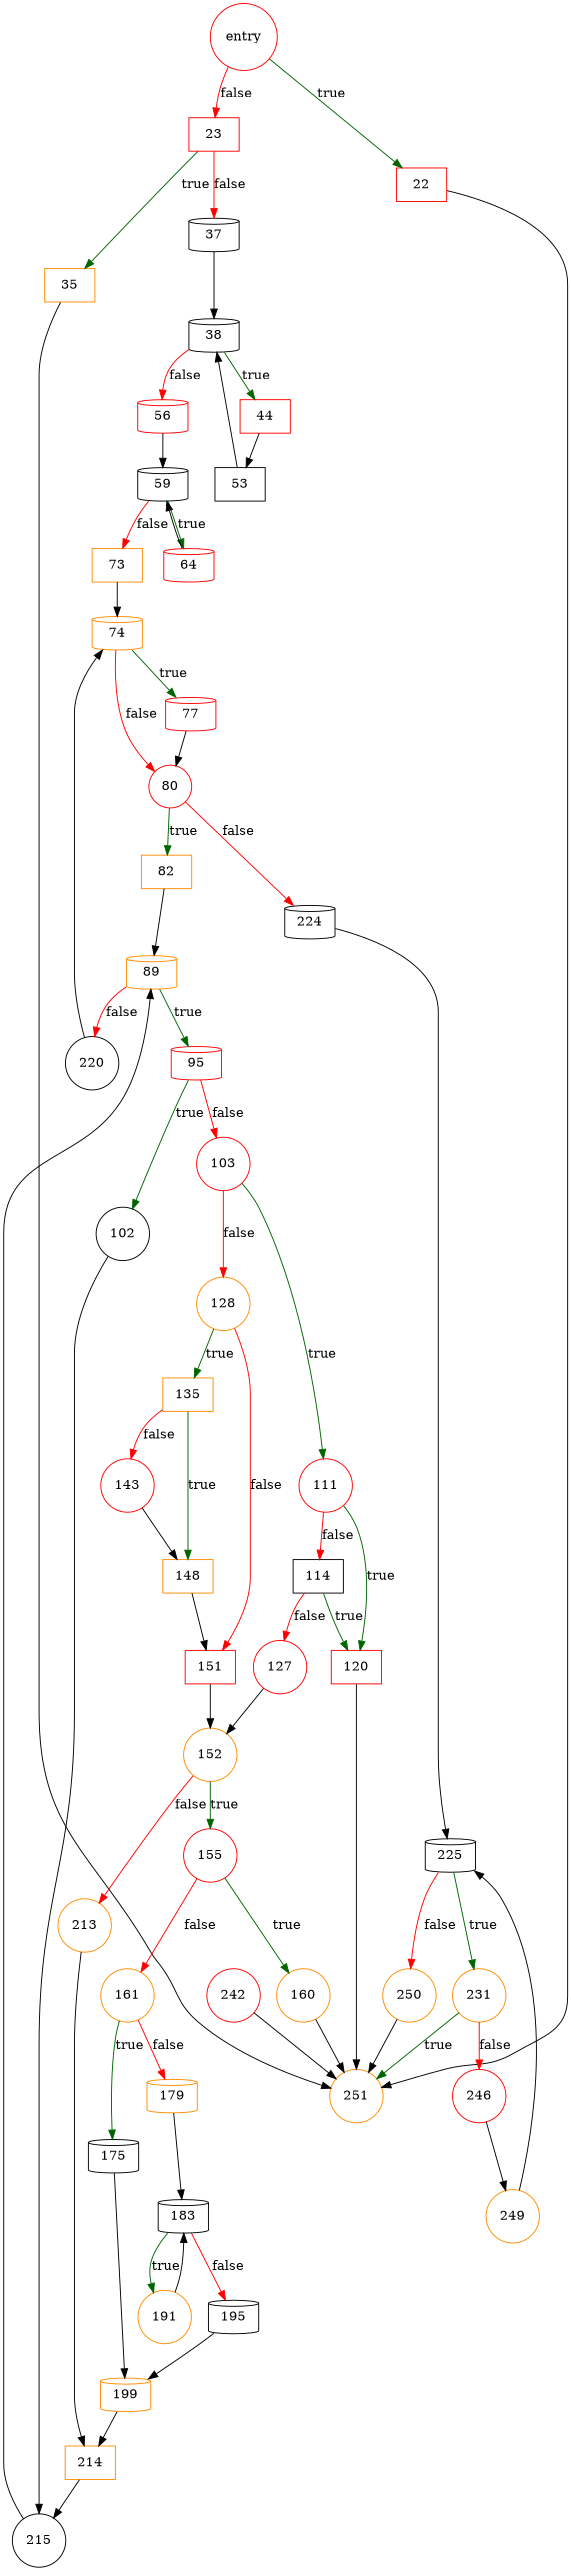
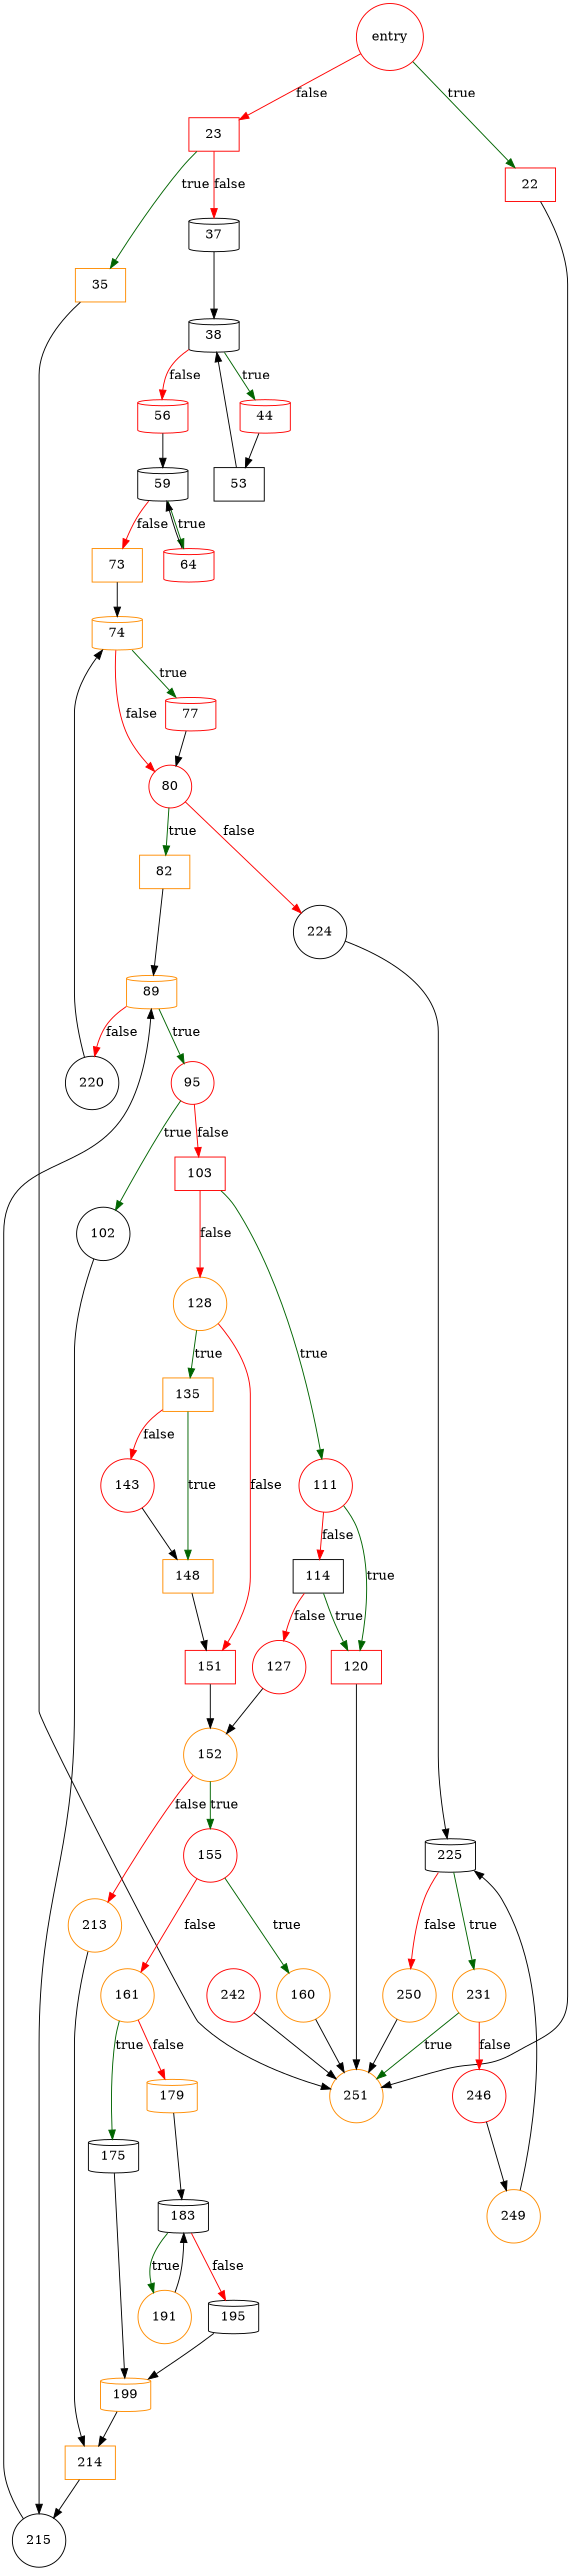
(265, 416) -> (265, 416)
(310, 922) -> (320, 932)
(196, 1063) -> (193, 1083)
(223, 1164) -> (200, 1174)
